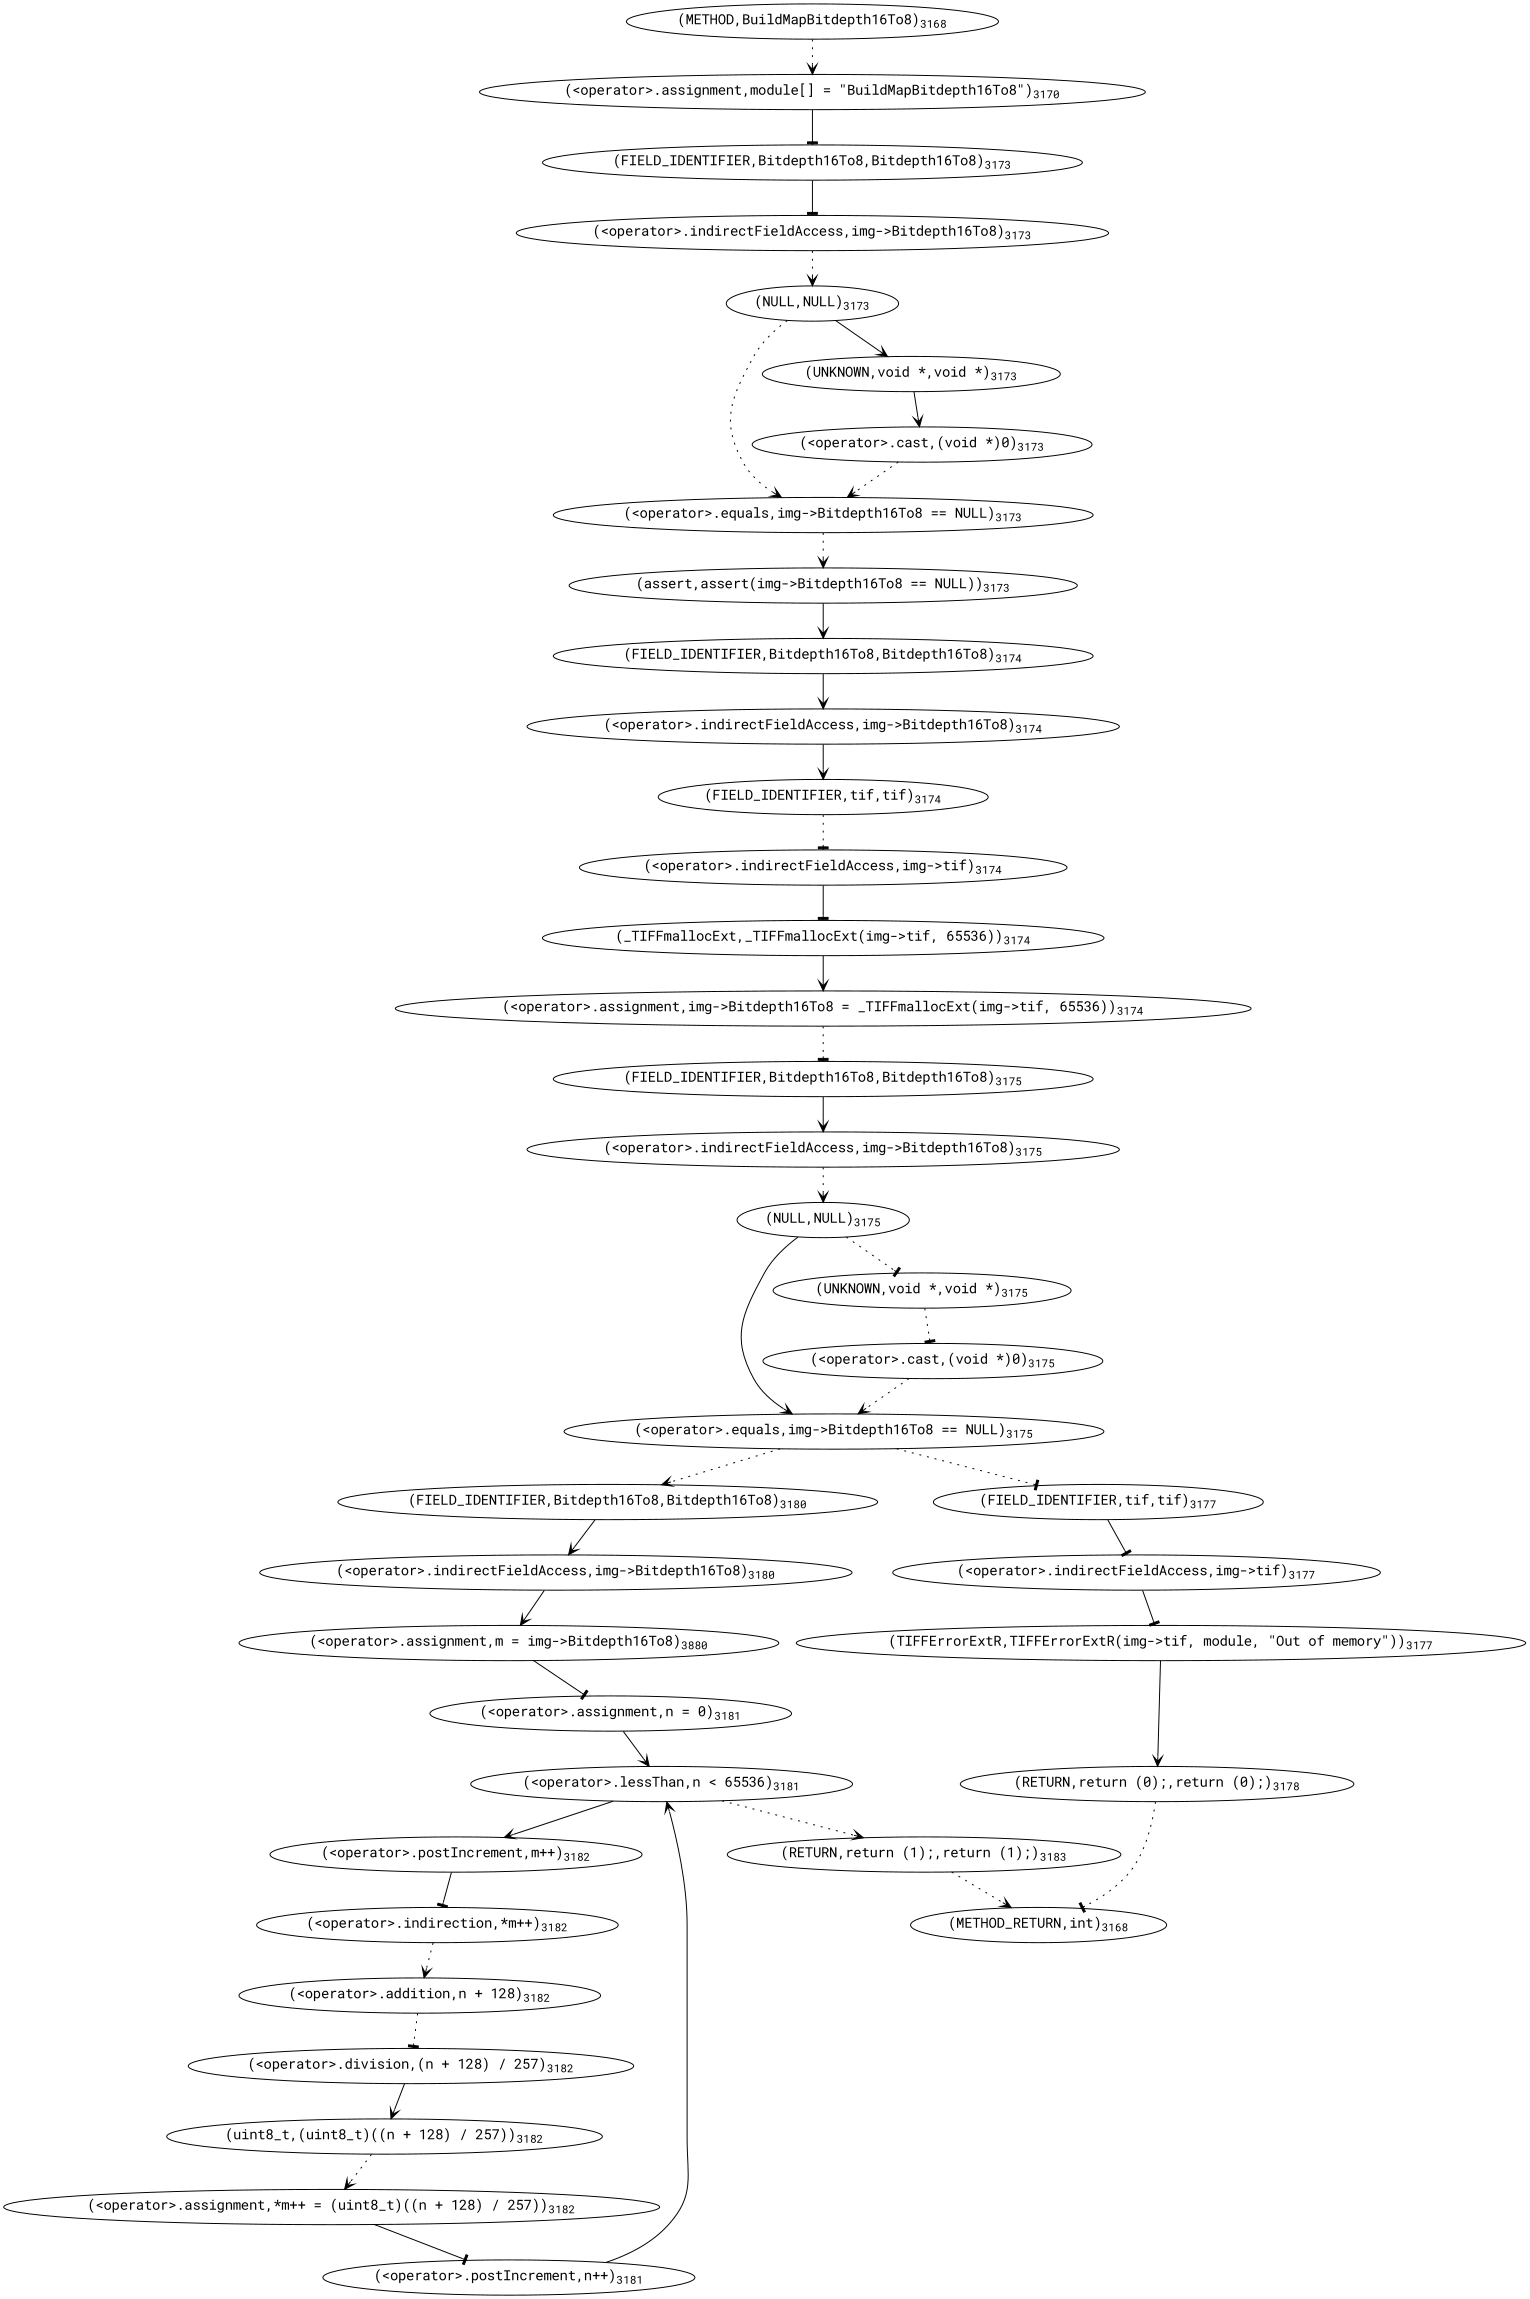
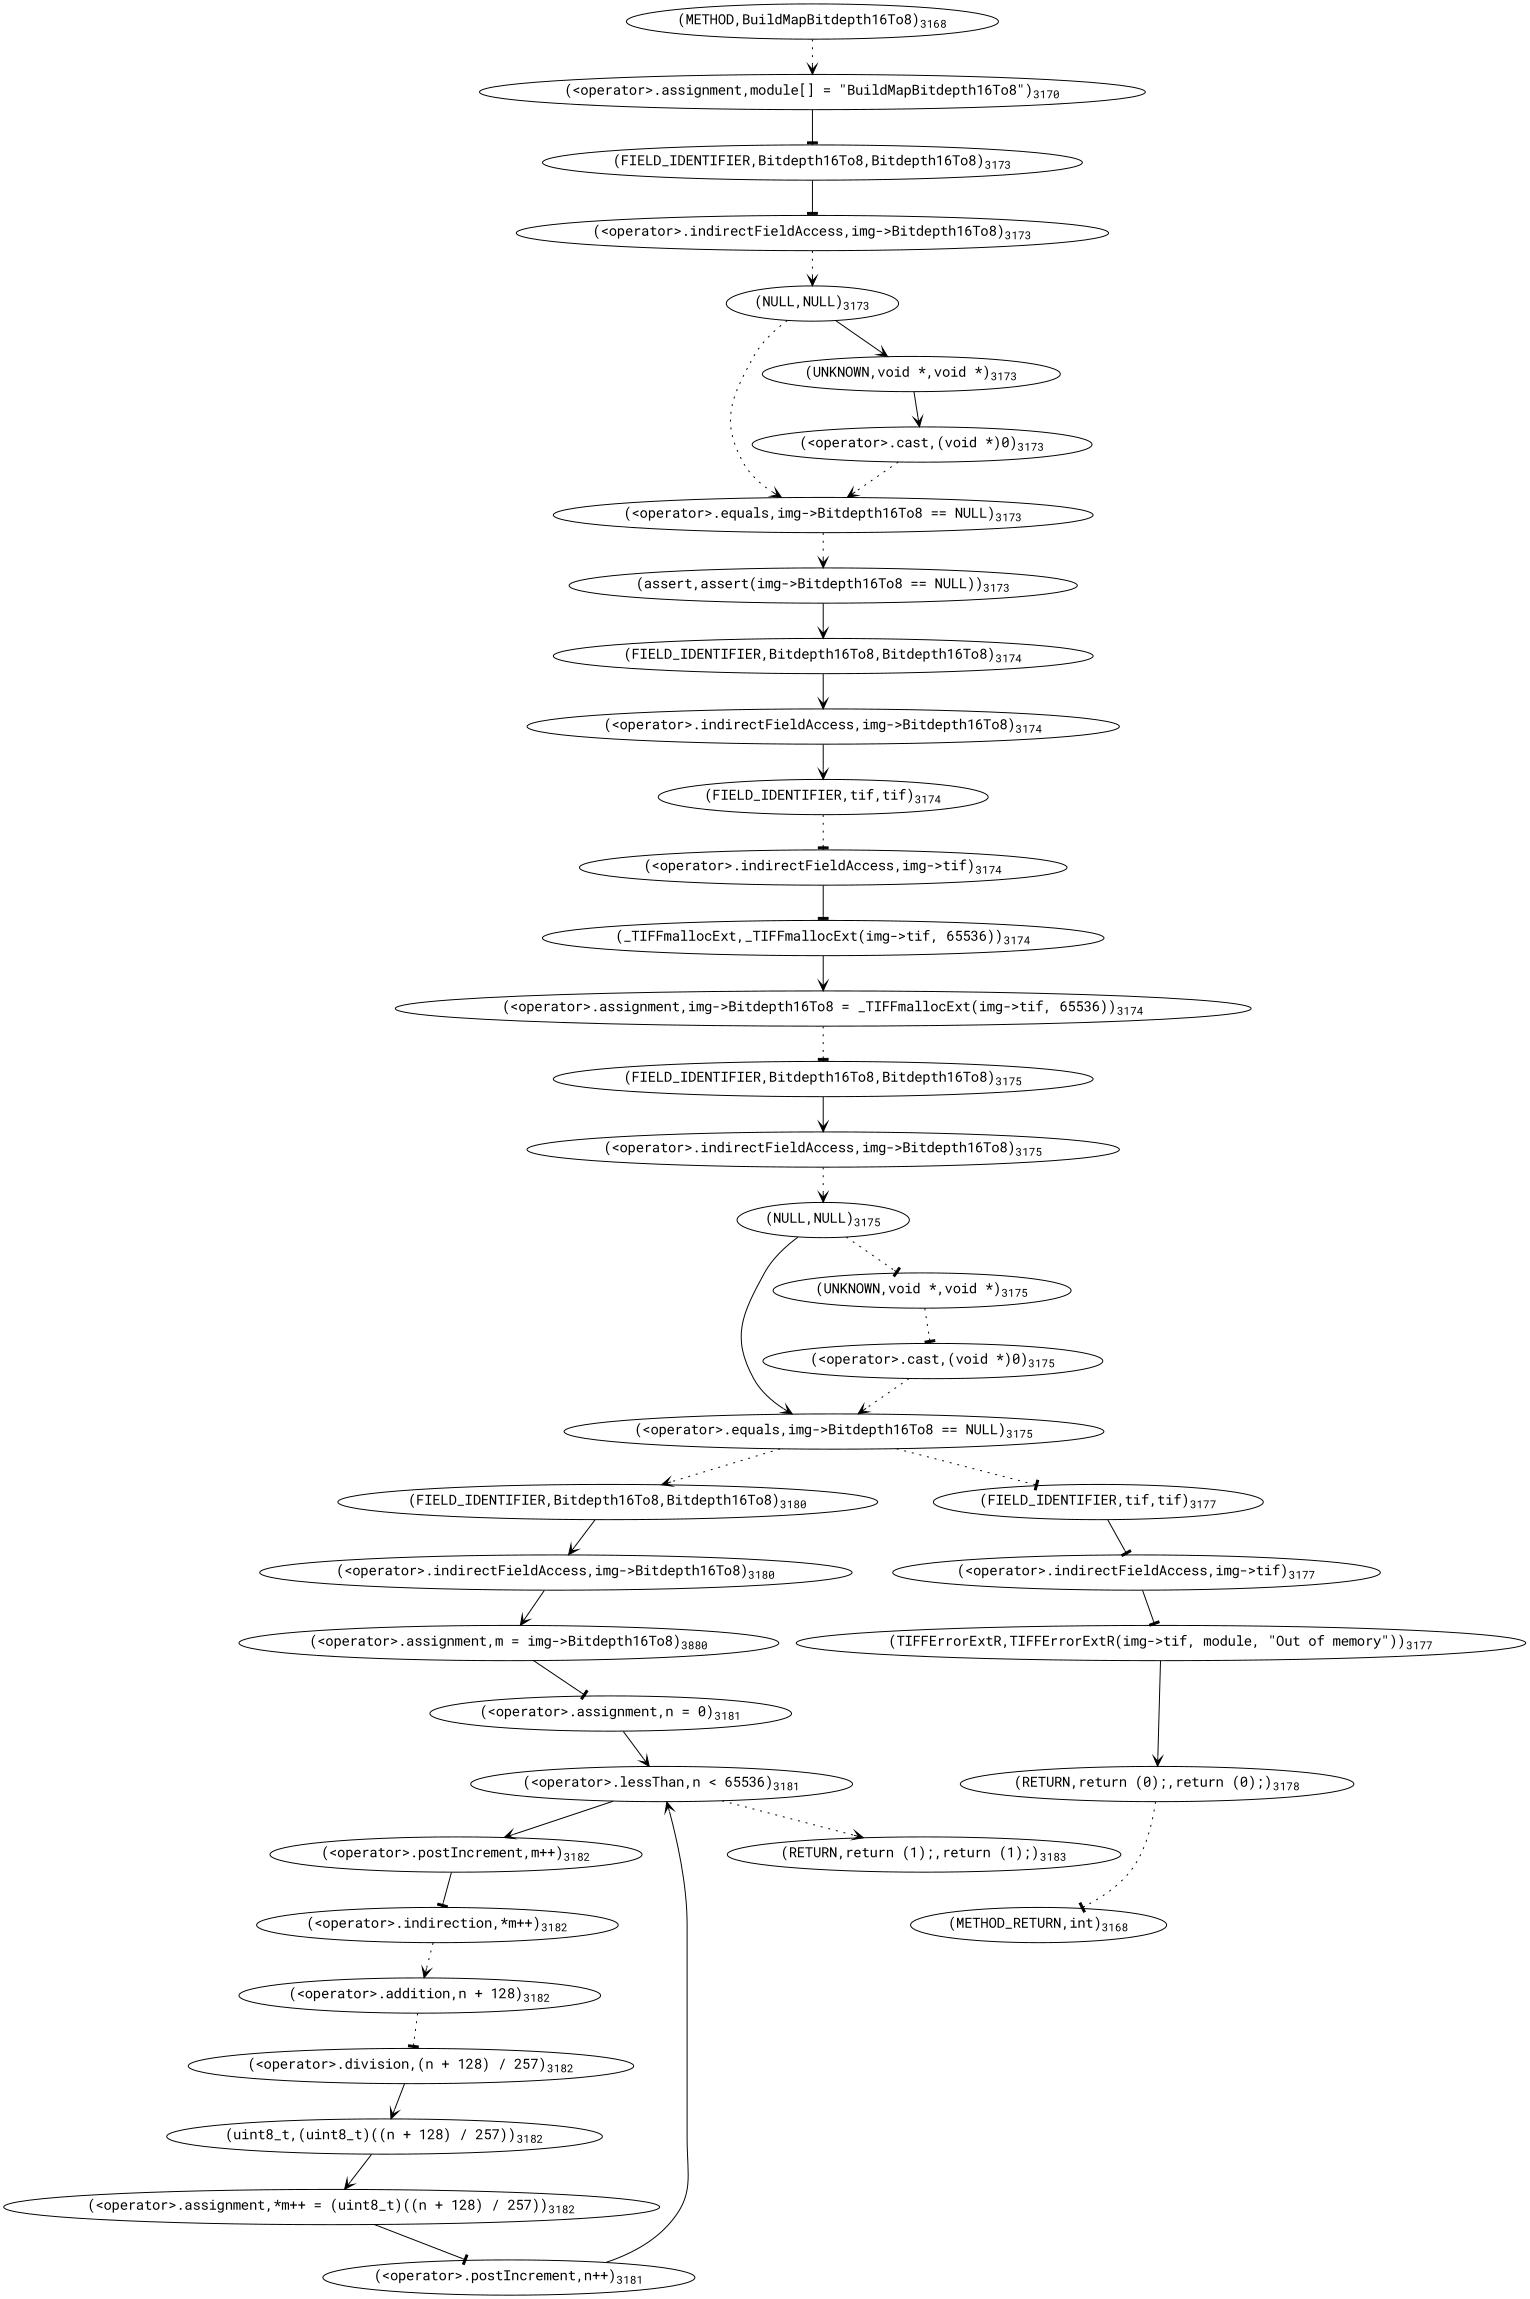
(977, 1887) -> none
(361, 2168) -> (361, 2168)
